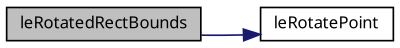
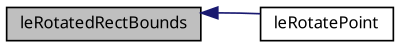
(222, 35) -> (239, 13)
